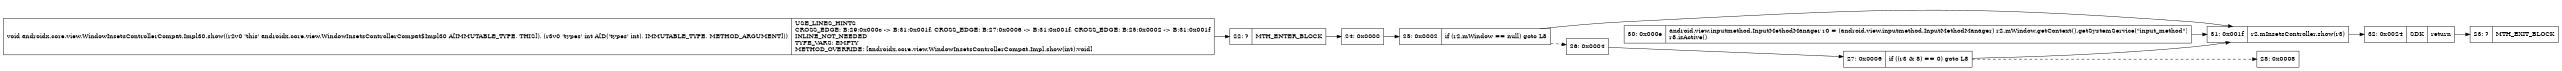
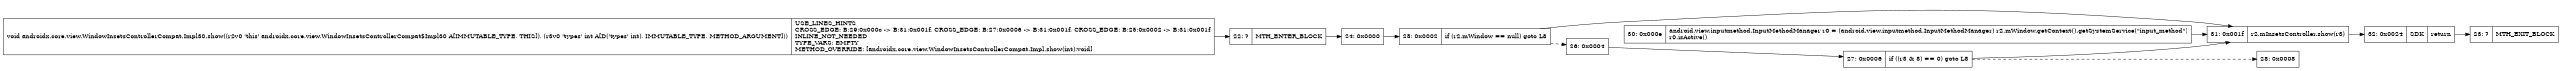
(1688, 37) -> (1688, 37)
